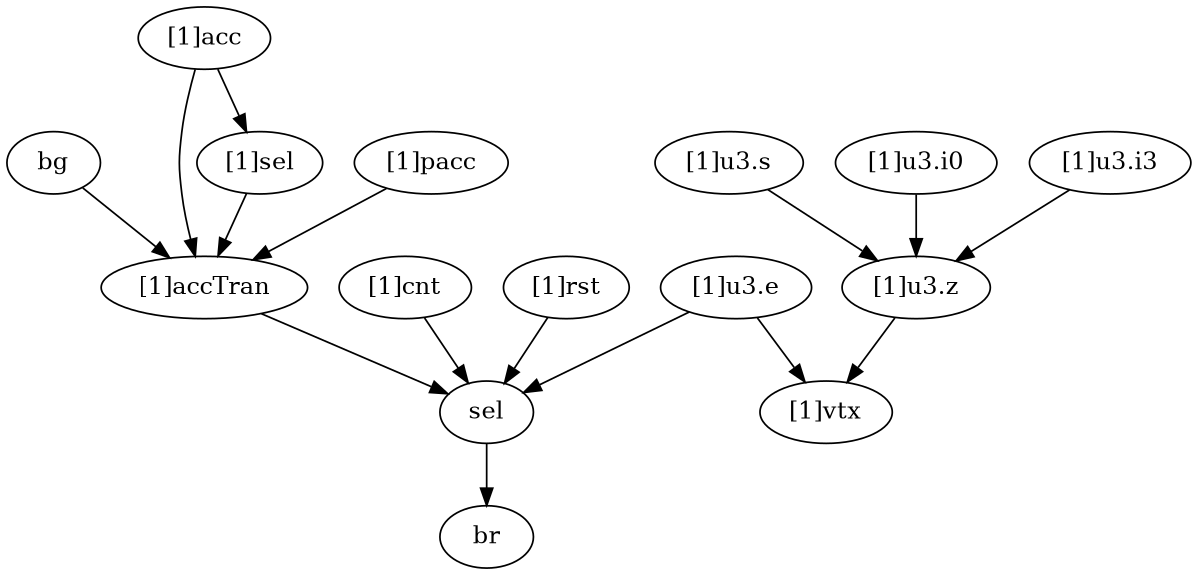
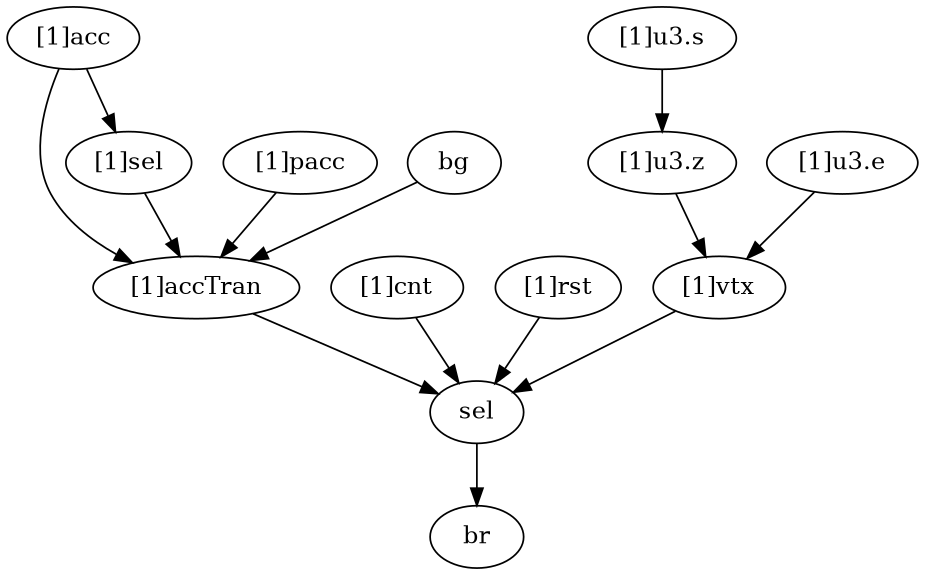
(916, 163) -> none
(1110, 163) -> none
(614, 348) -> (602, 348)
